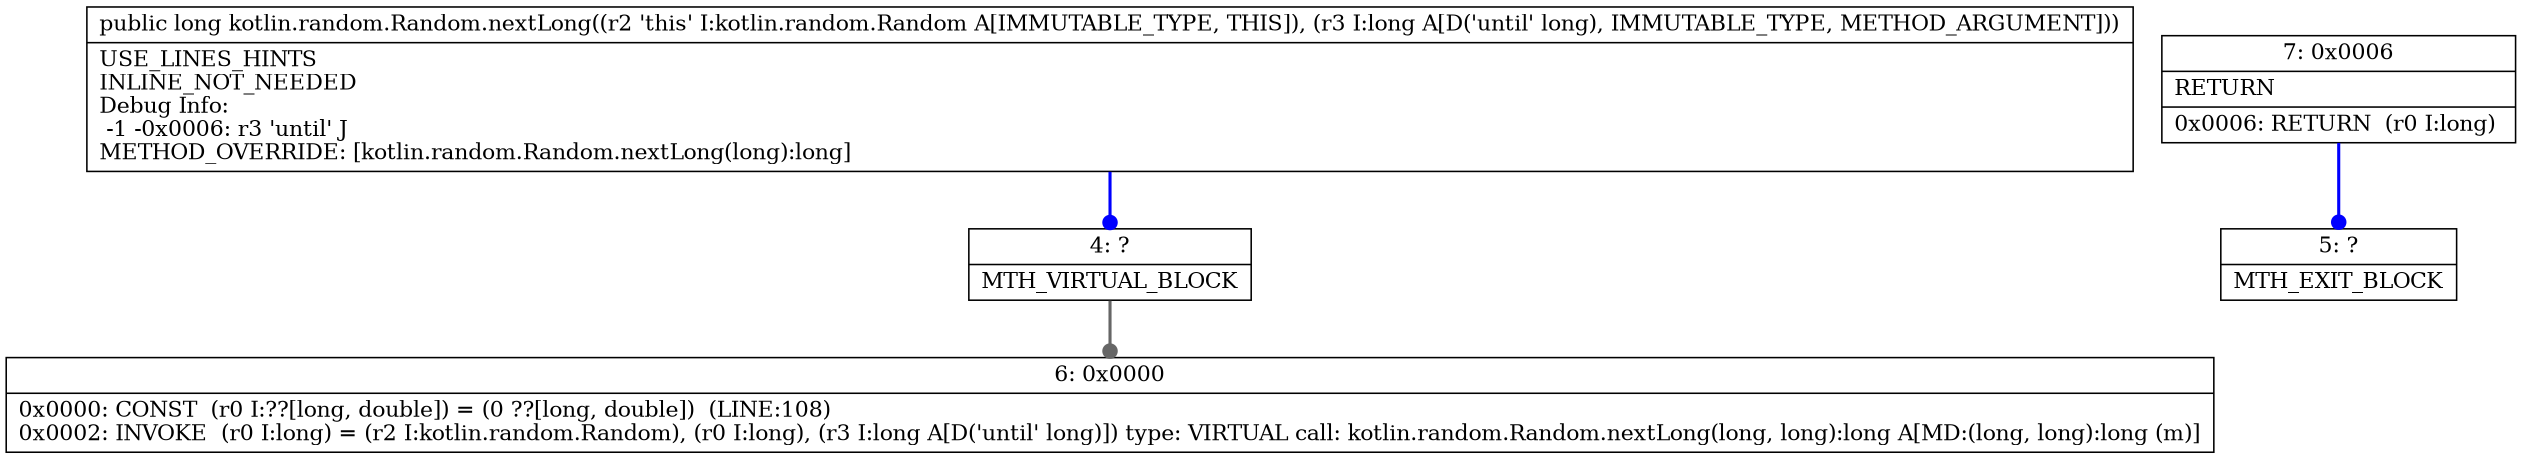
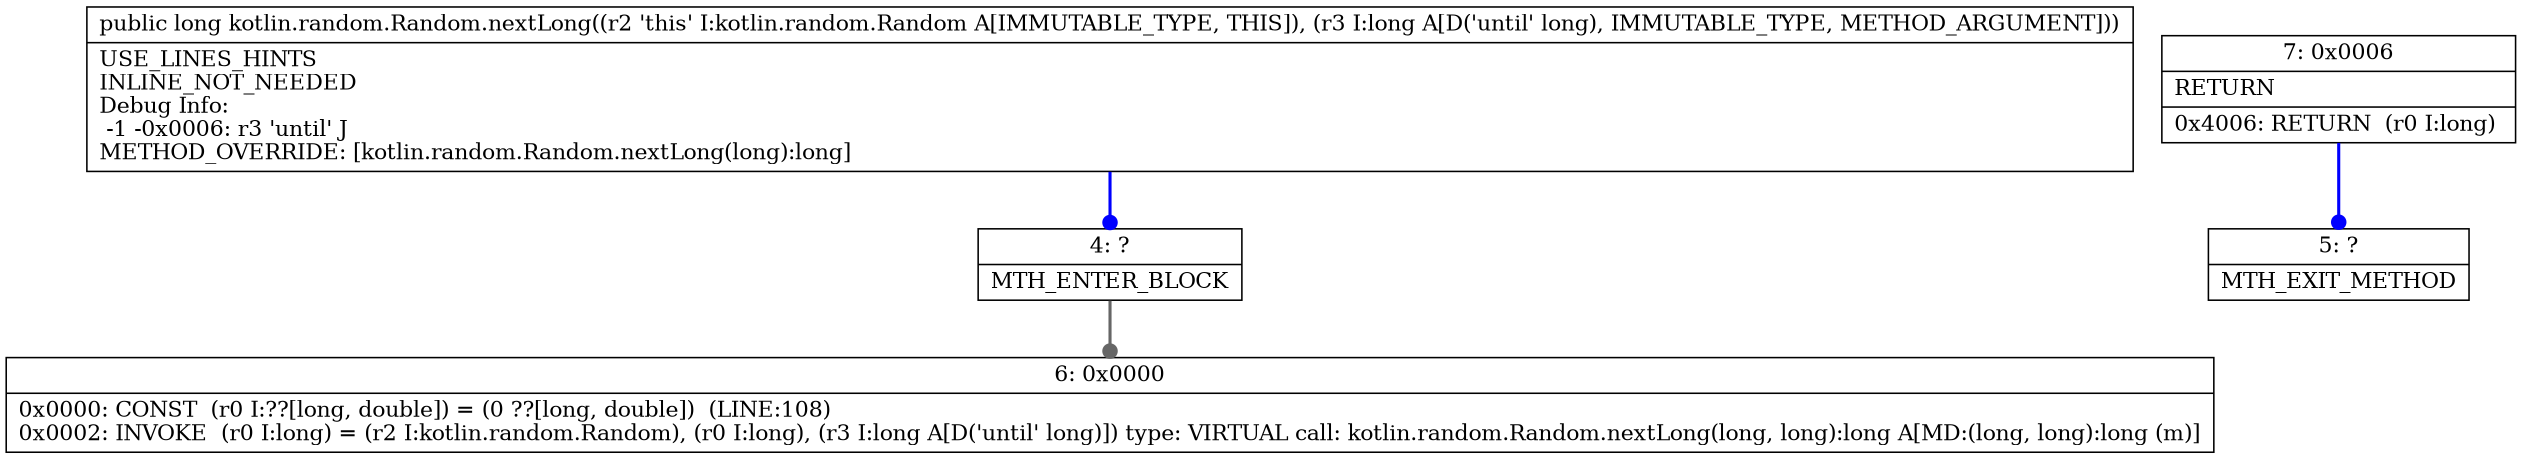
(2339, 124) -> (2339, 124)
(1110, 282) -> (1110, 282)
(2339, 282) -> (2339, 282)
